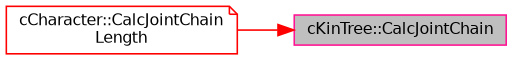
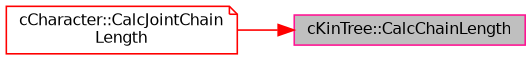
(400, 30) -> (410, 30)
